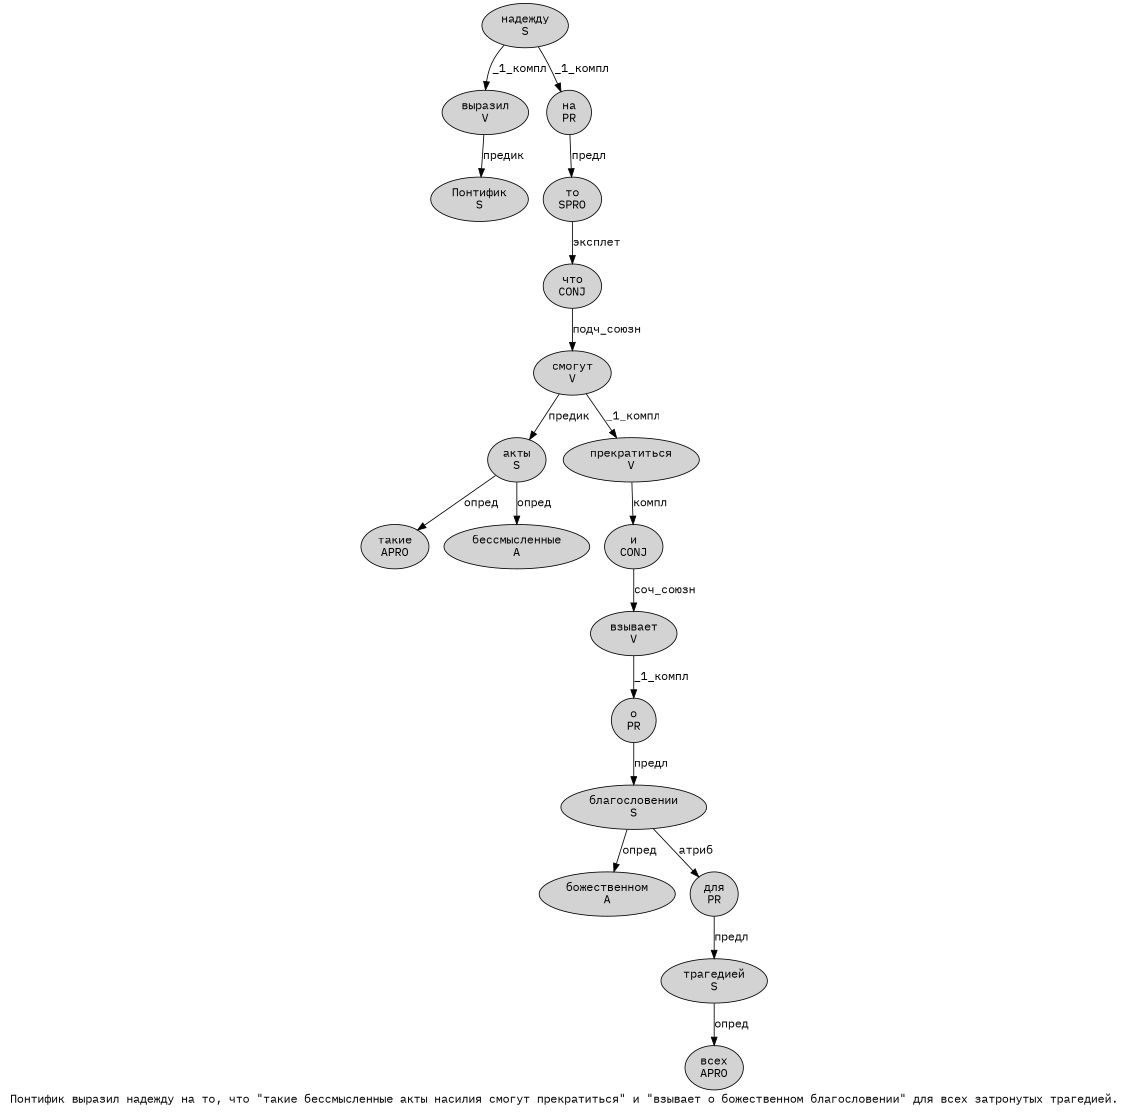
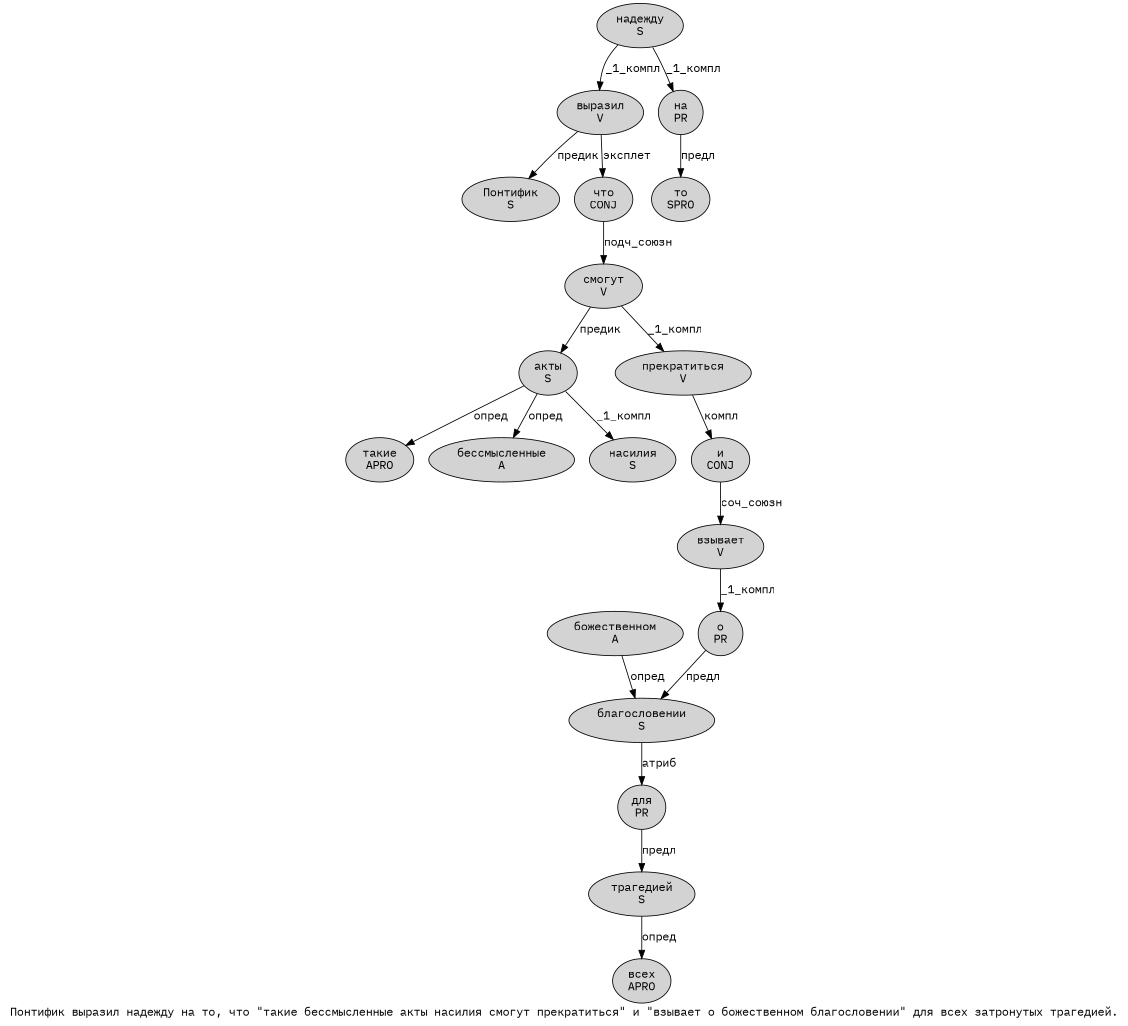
(572, 238) -> (602, 152)
none -> (633, 460)
(622, 847) -> (627, 673)
